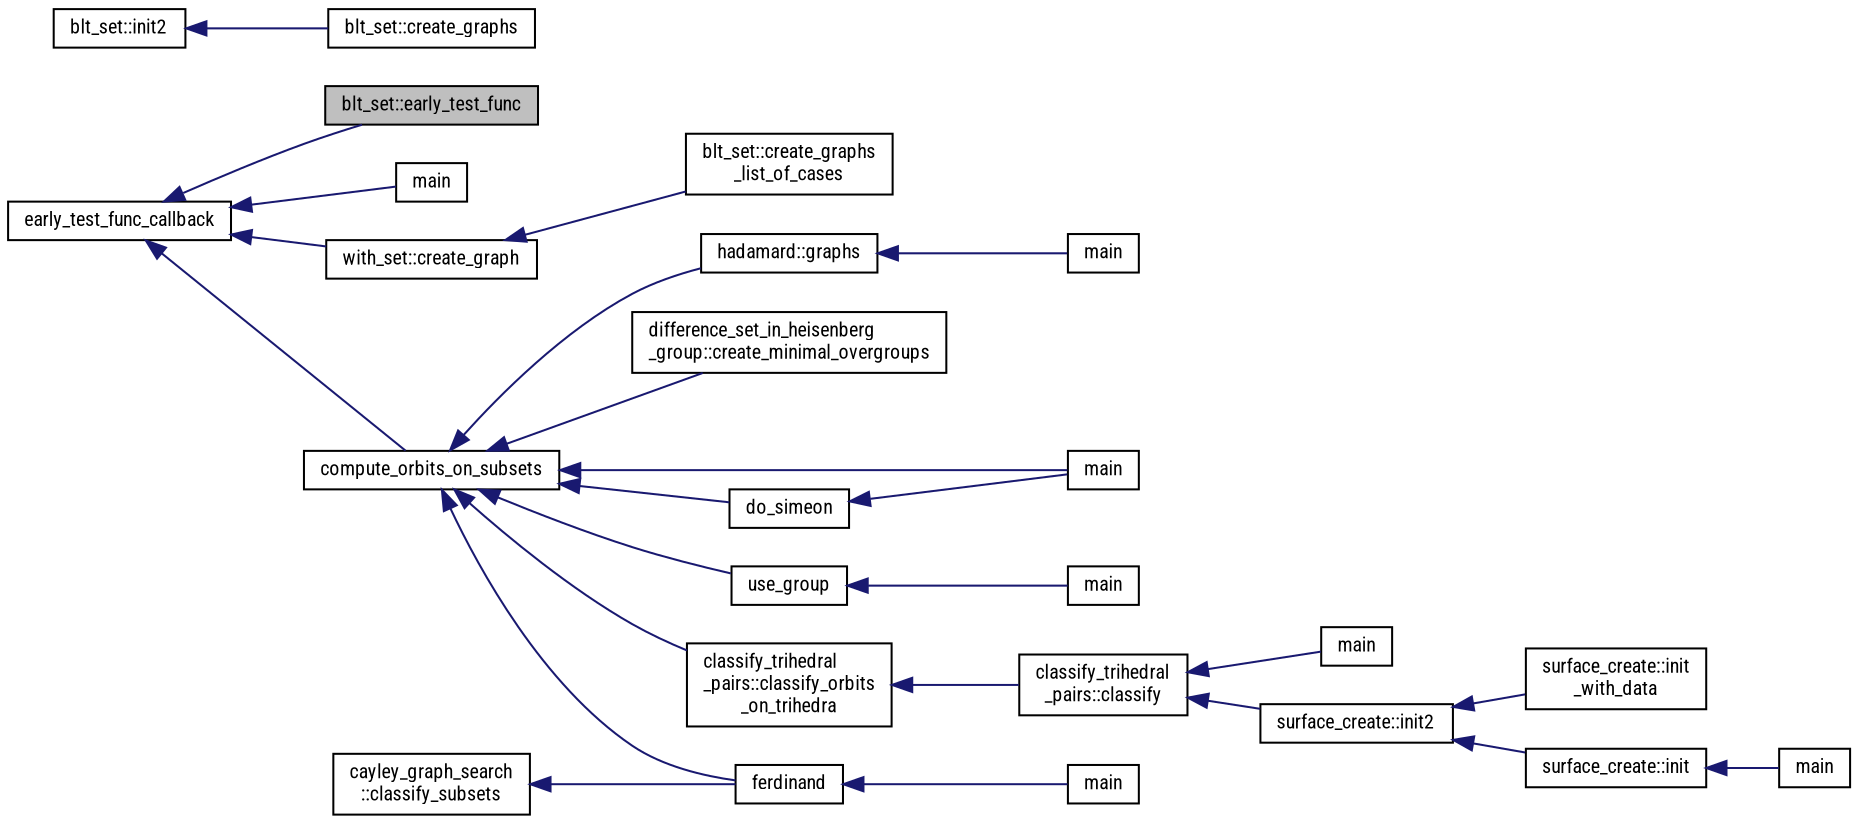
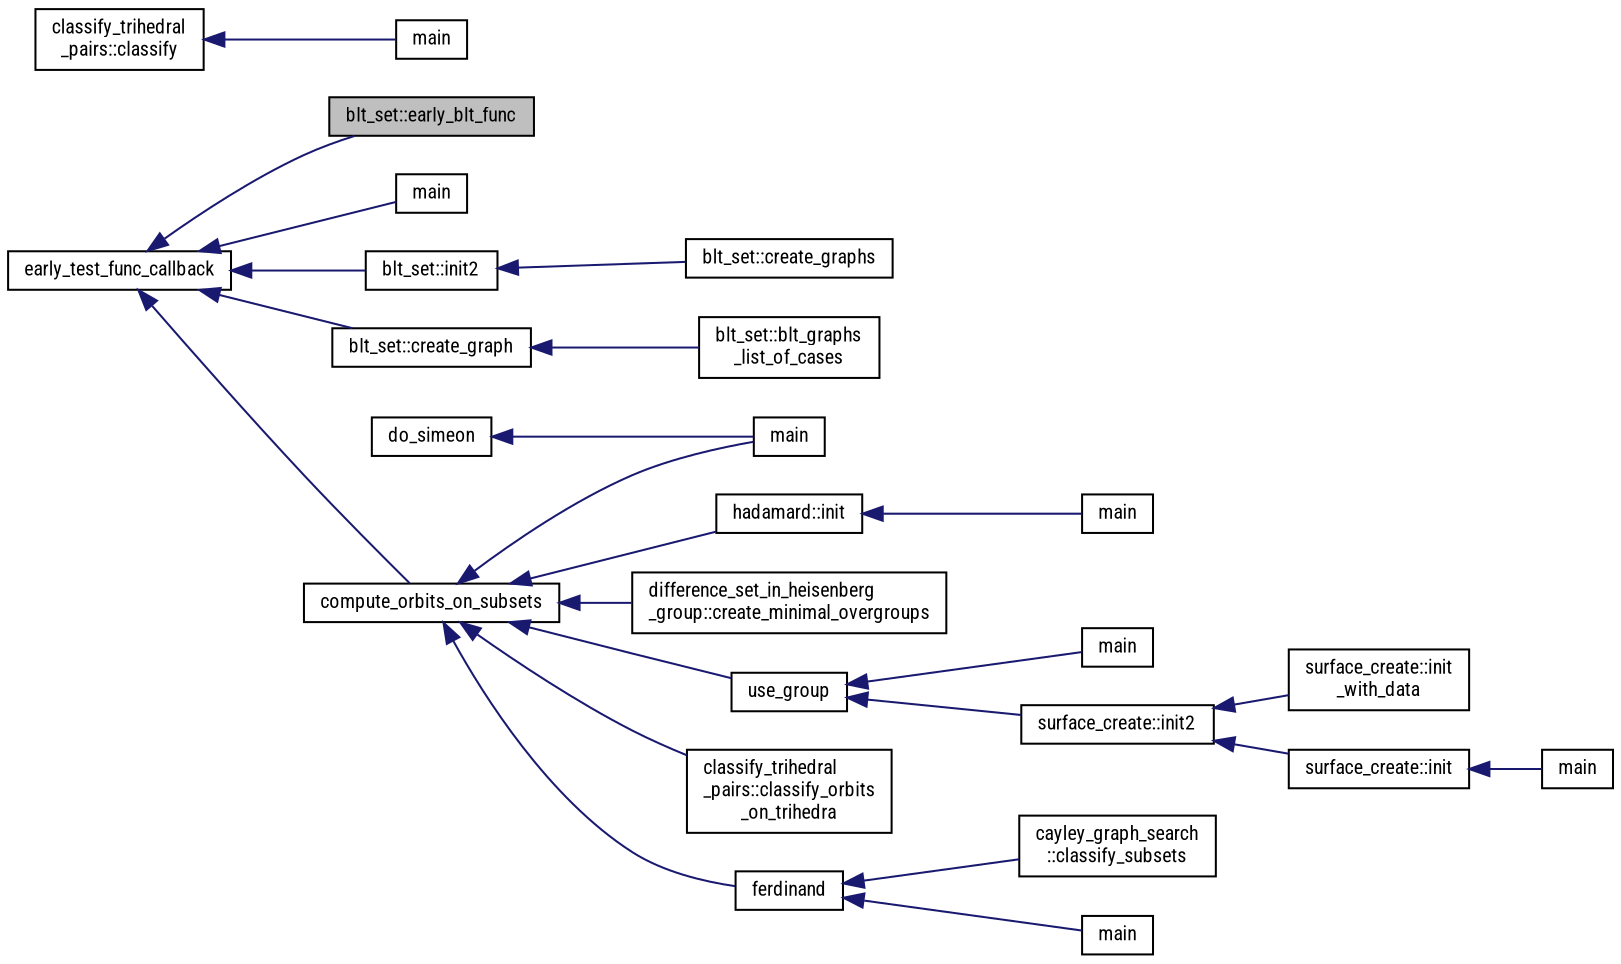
(432, 105) -> (432, 117)
(789, 164) -> (789, 348)
(789, 253) -> (789, 514)
(432, 259) -> (432, 348)
none -> (308, 271)
(655, 494) -> none
(966, 685) -> none
(1234, 705) -> (945, 707)
(643, 784) -> (942, 870)
